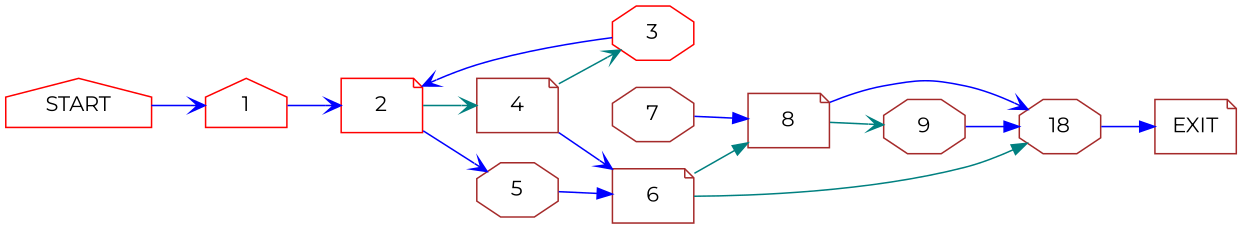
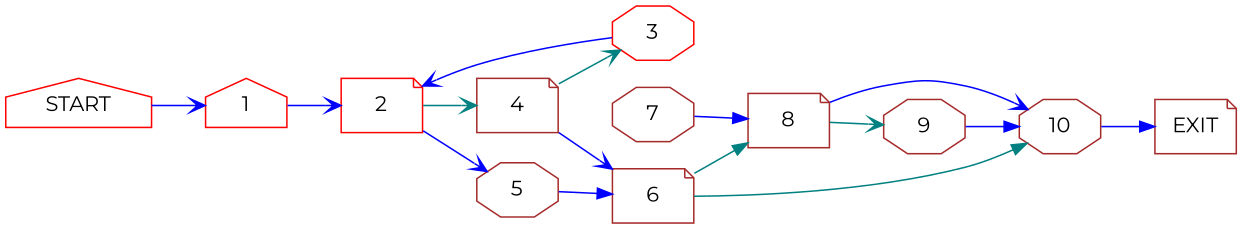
(1060, 127) -> (1060, 127)
